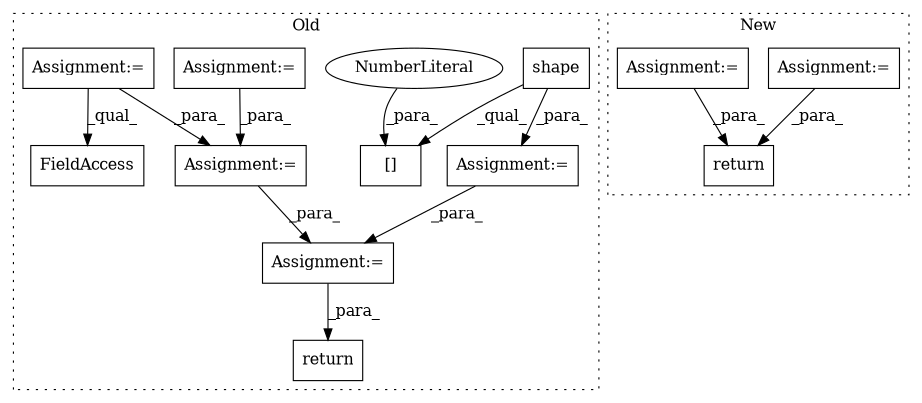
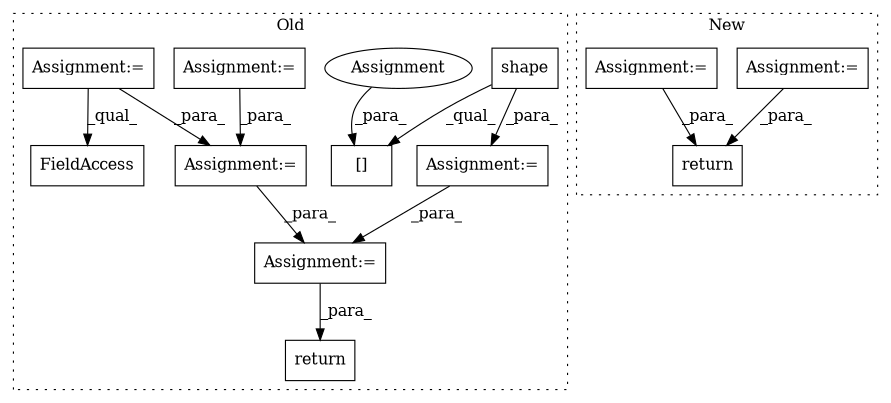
(414, 68) -> (399, 68)
